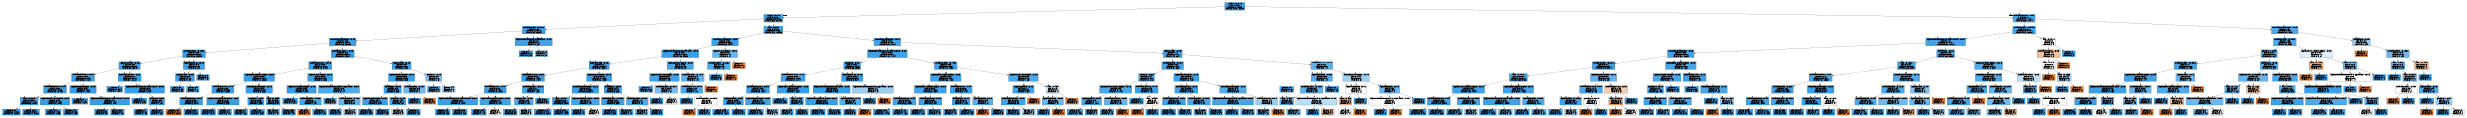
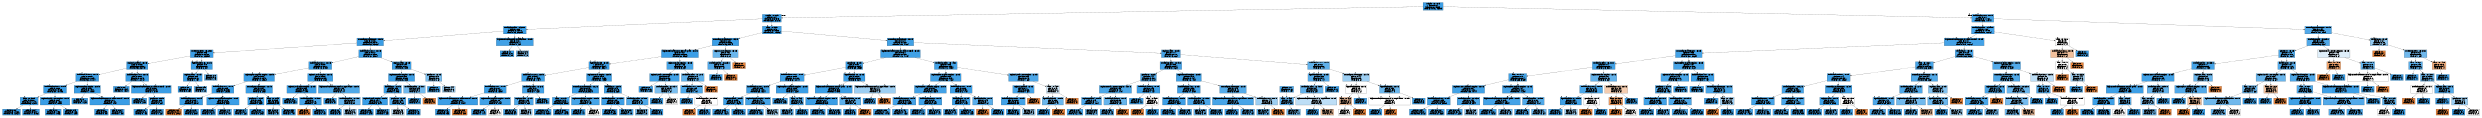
(460, 112) -> (460, 112)
none -> (1781, 112)
